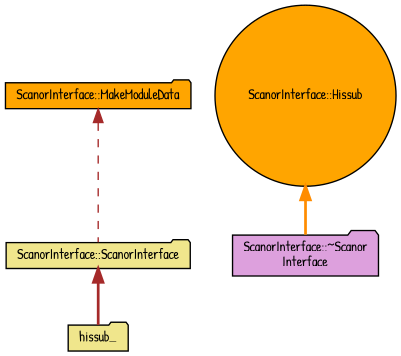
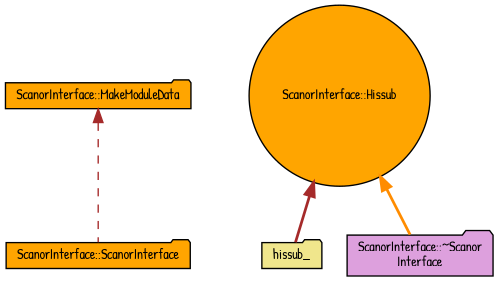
(98, 256) -> (98, 256)
(98, 304) -> (303, 219)
